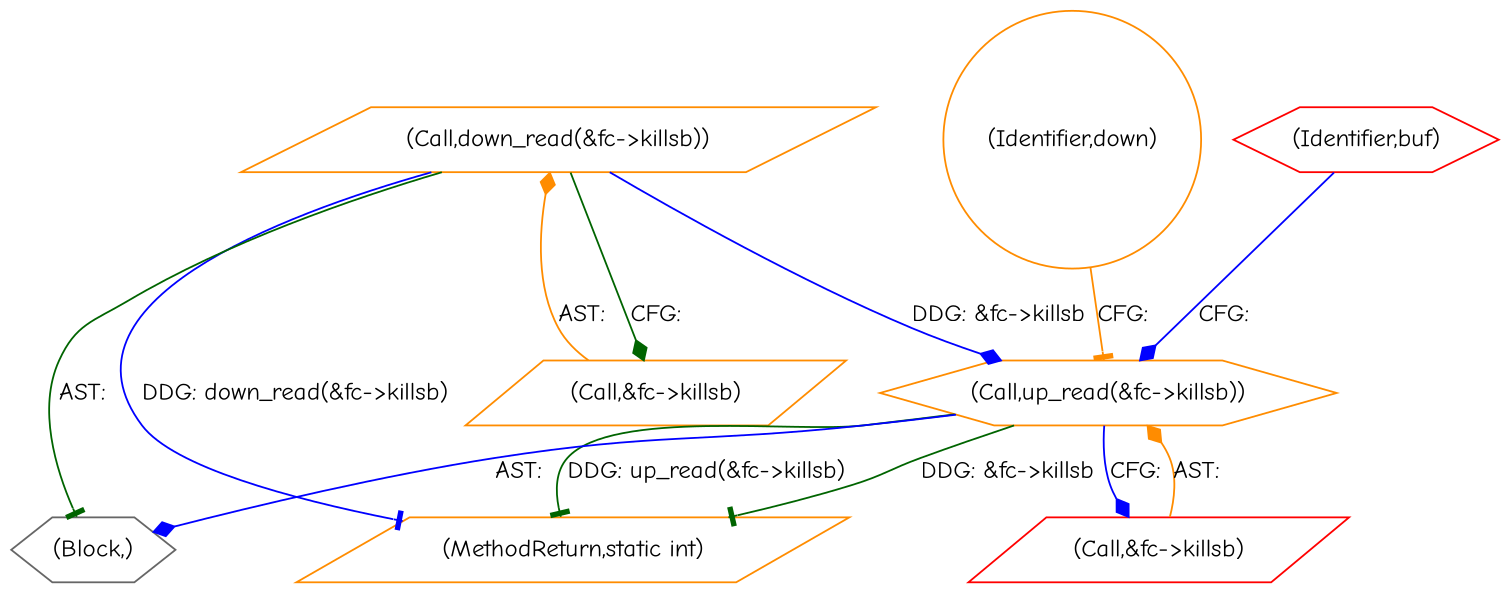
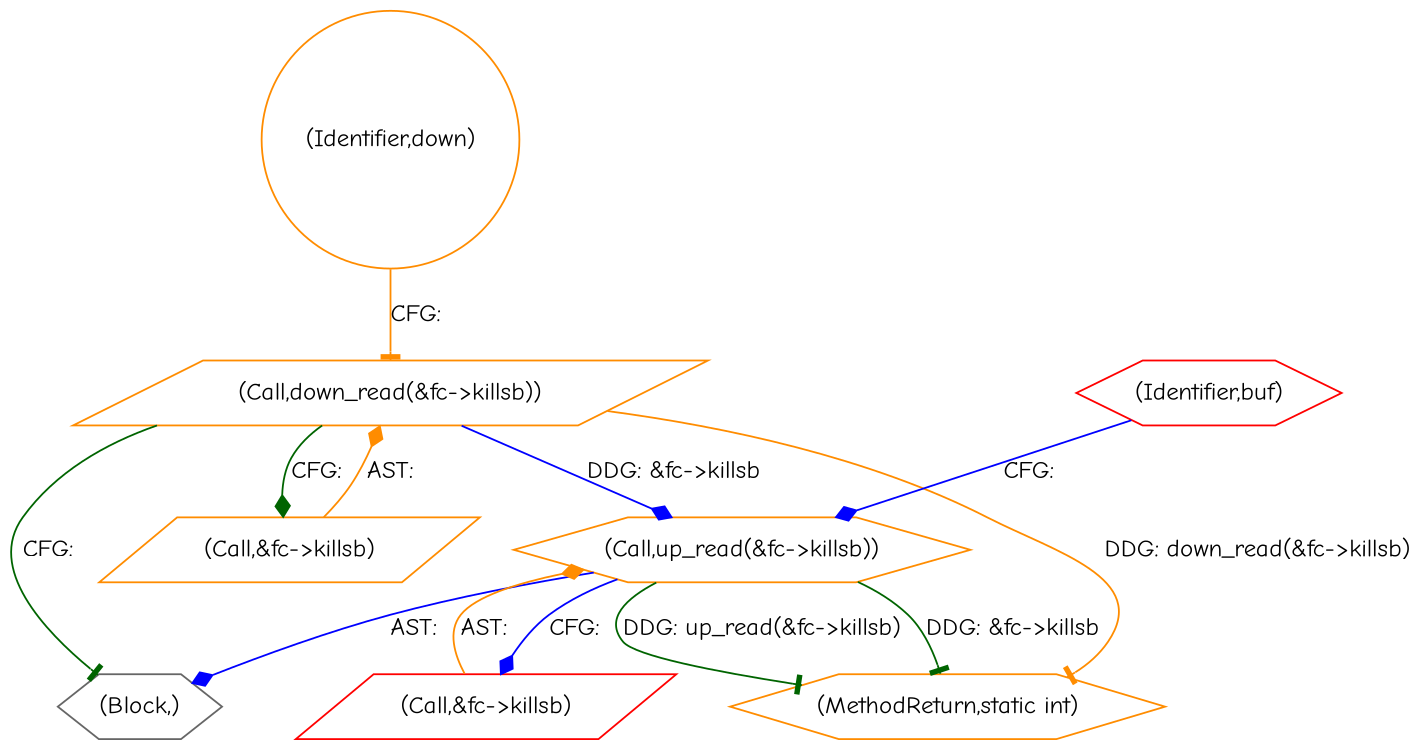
(1097, 309) -> (391, 310)
(126, 343) -> (904, 481)
(87, 393) -> (52, 550)
(573, 550) -> (948, 707)
